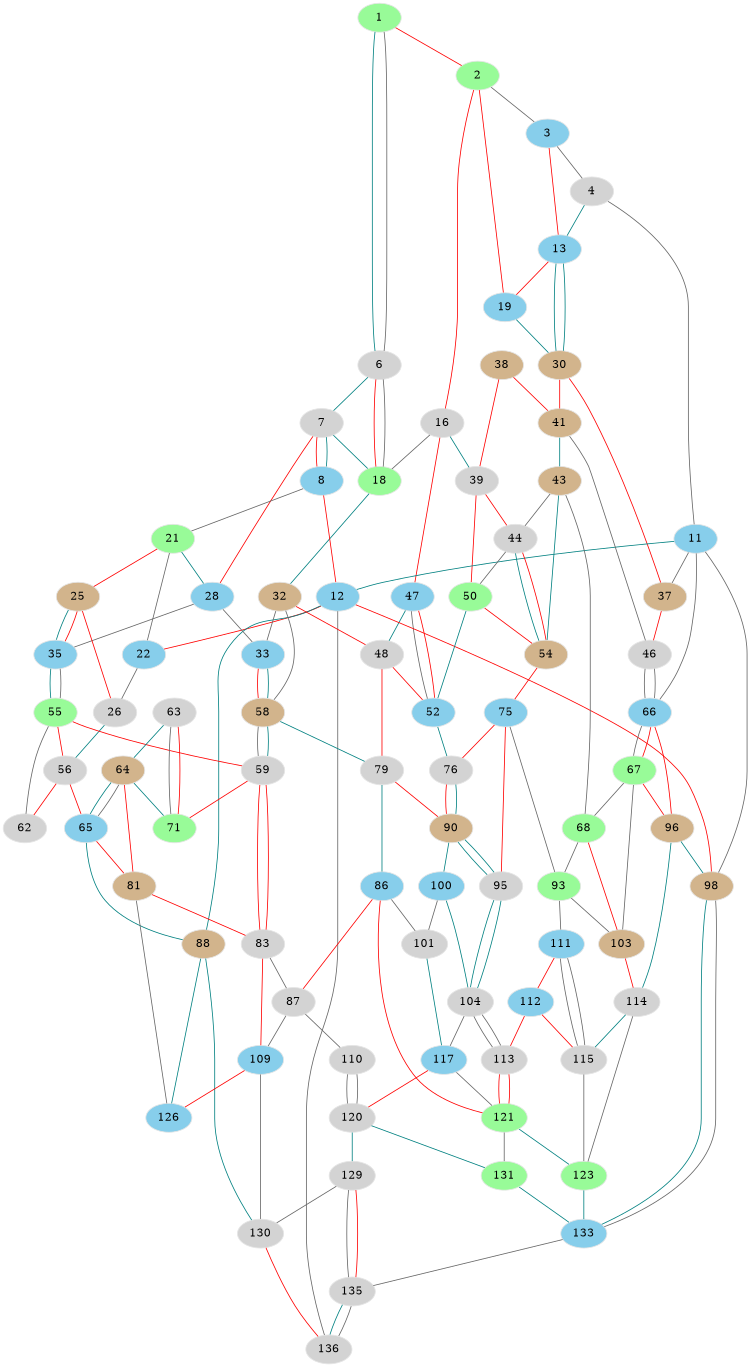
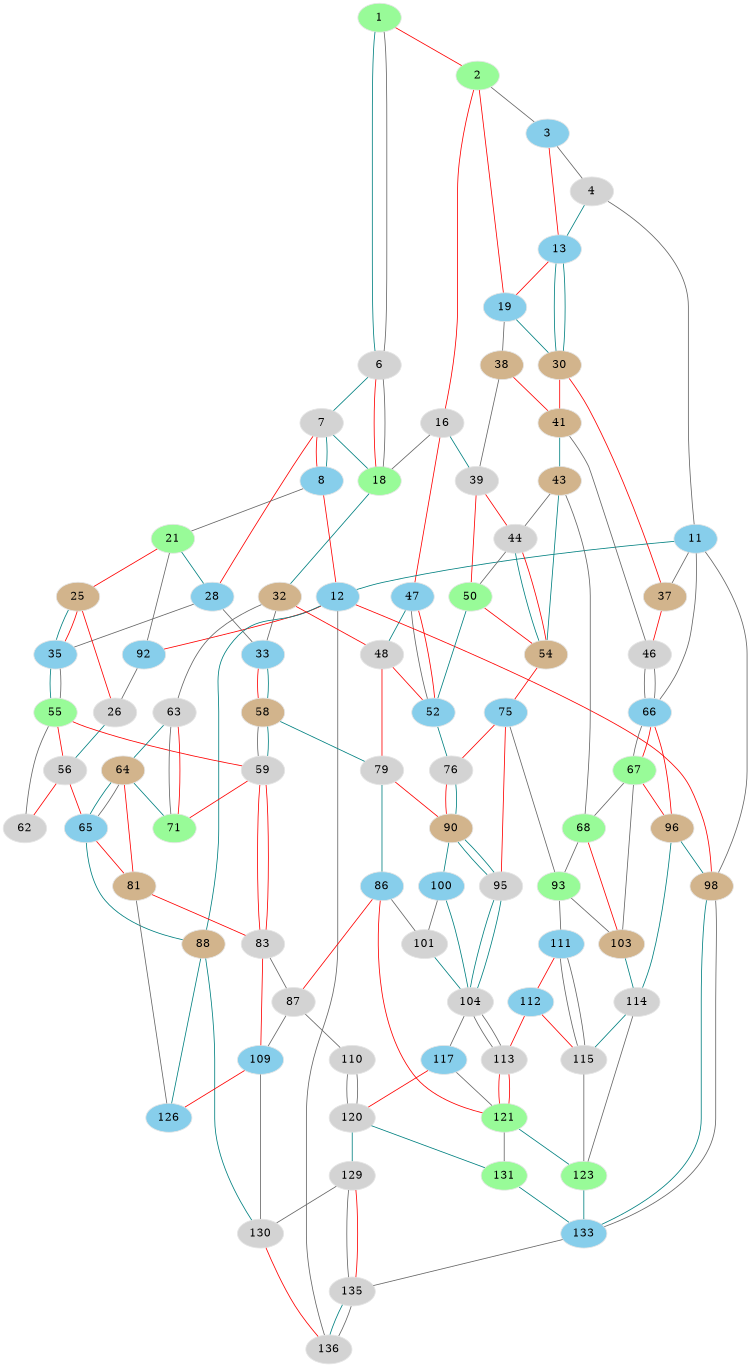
none -> (503, 336)
(489, 423) -> (489, 423)
(144, 655) -> (144, 655)
(294, 657) -> (203, 645)
(629, 973) -> (629, 973)
(434, 1002) -> (448, 973)
